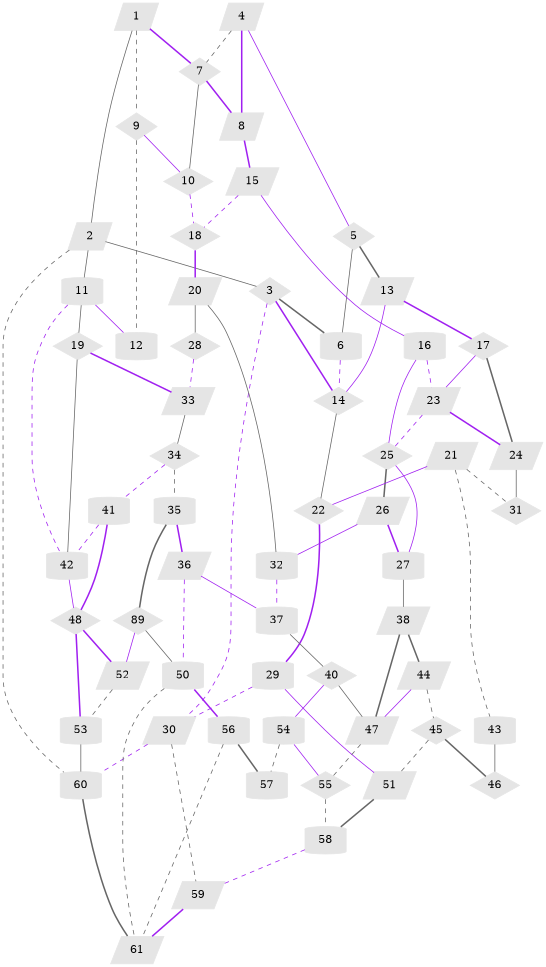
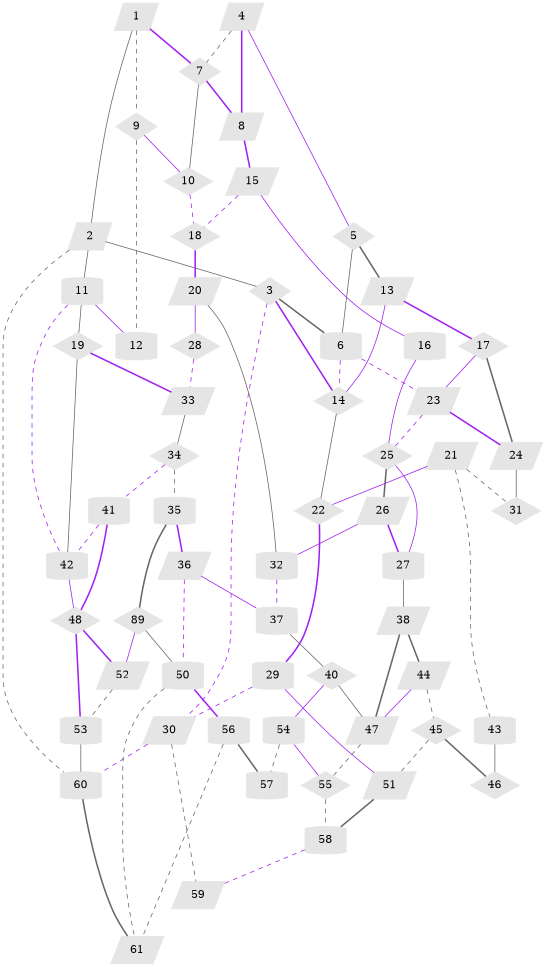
(195, 319) -> (195, 319)
(429, 374) -> (389, 375)
(168, 923) -> none
